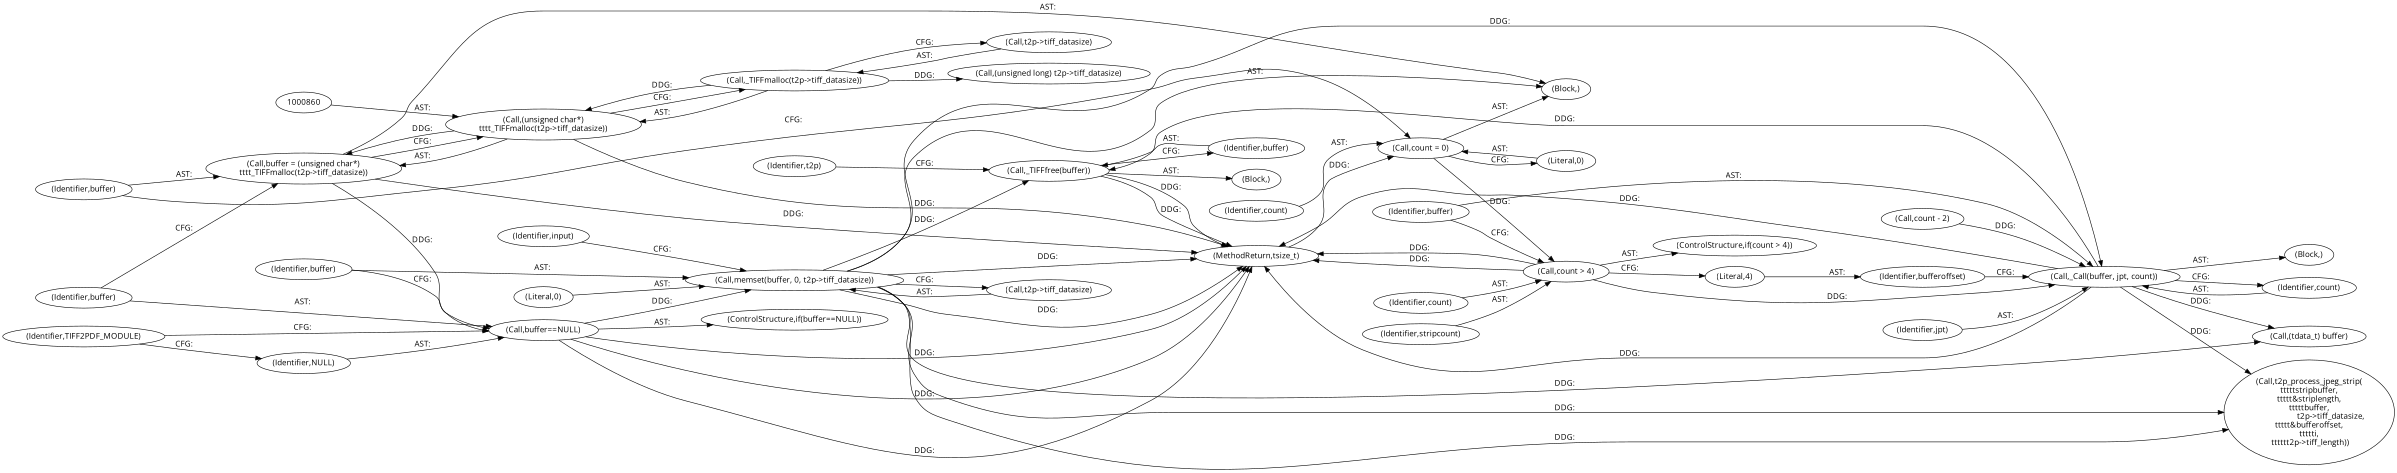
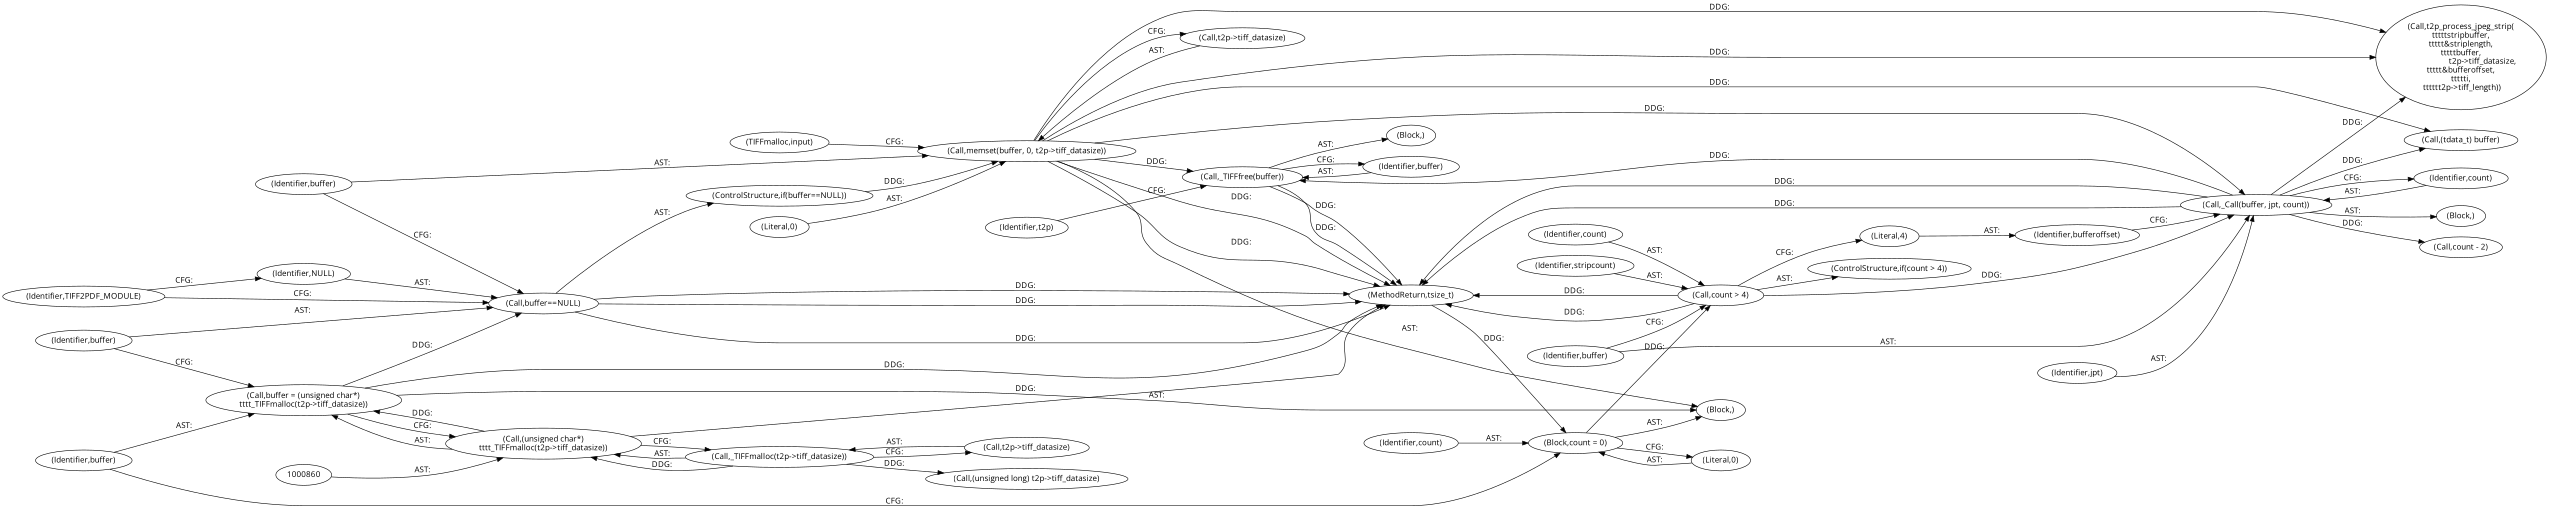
(1421, 148) -> (1576, 443)
(544, 236) -> (780, 142)
(2021, 239) -> (2354, 230)
(665, 308) -> (930, 181)
